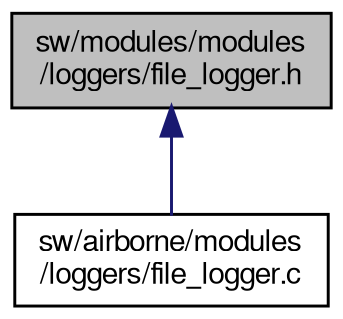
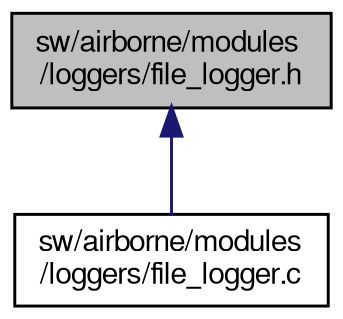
(172, 61) -> (172, 61)
